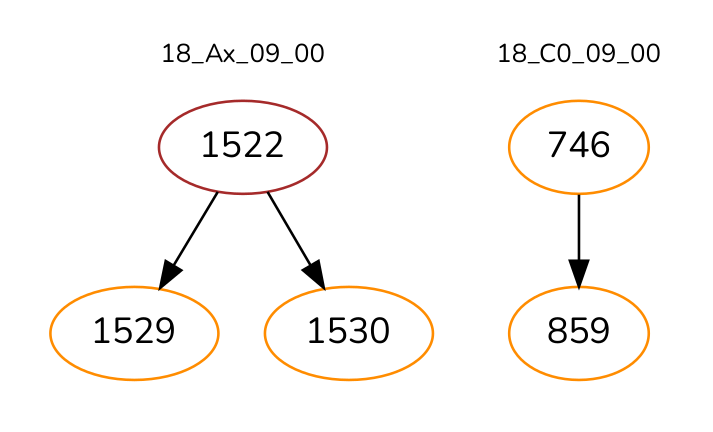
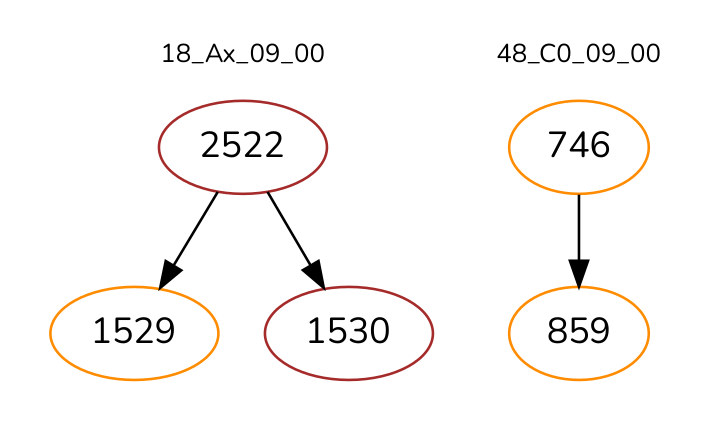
(579, 56) -> (579, 56)
(243, 147) -> (243, 147)
(349, 333) -> (349, 333)
